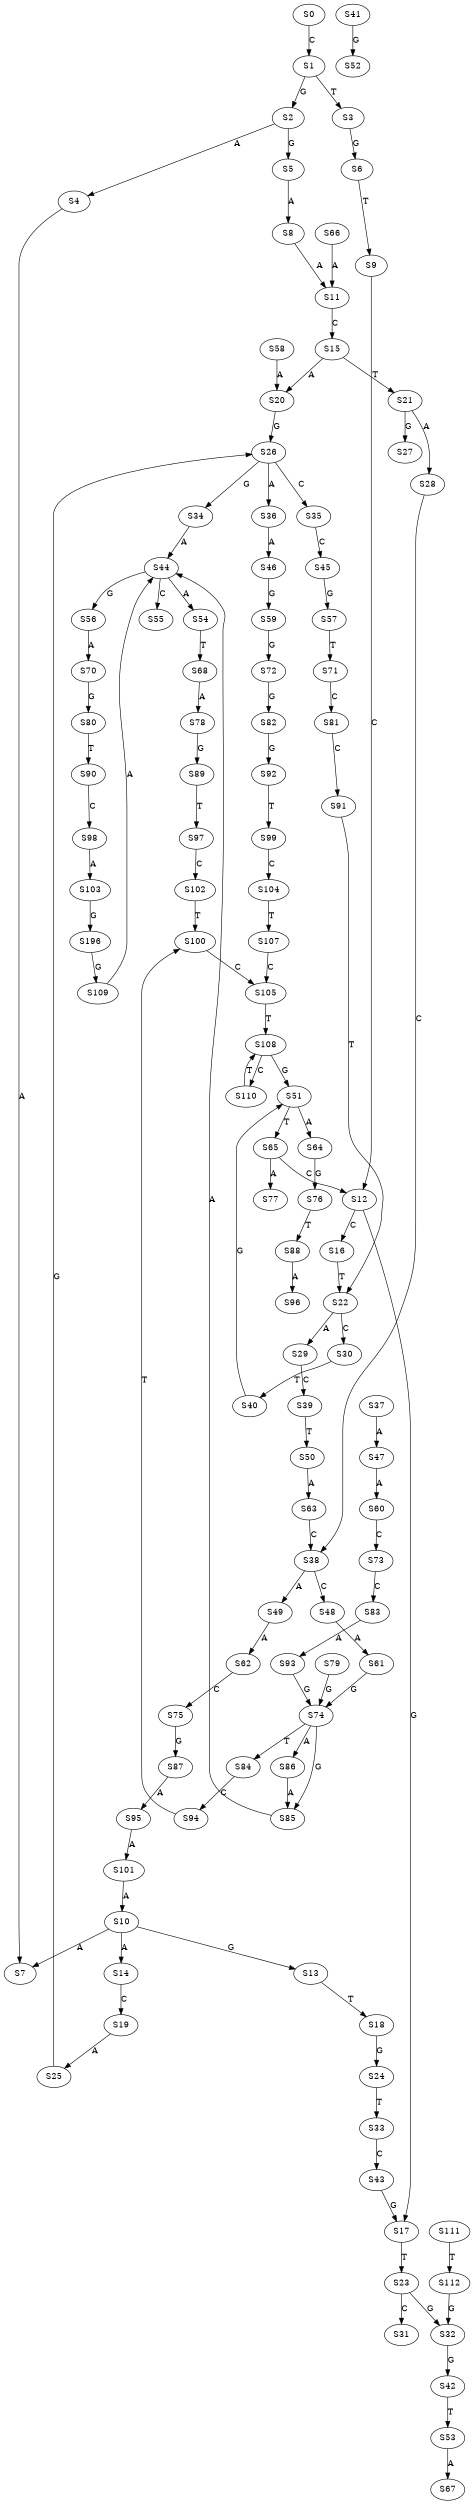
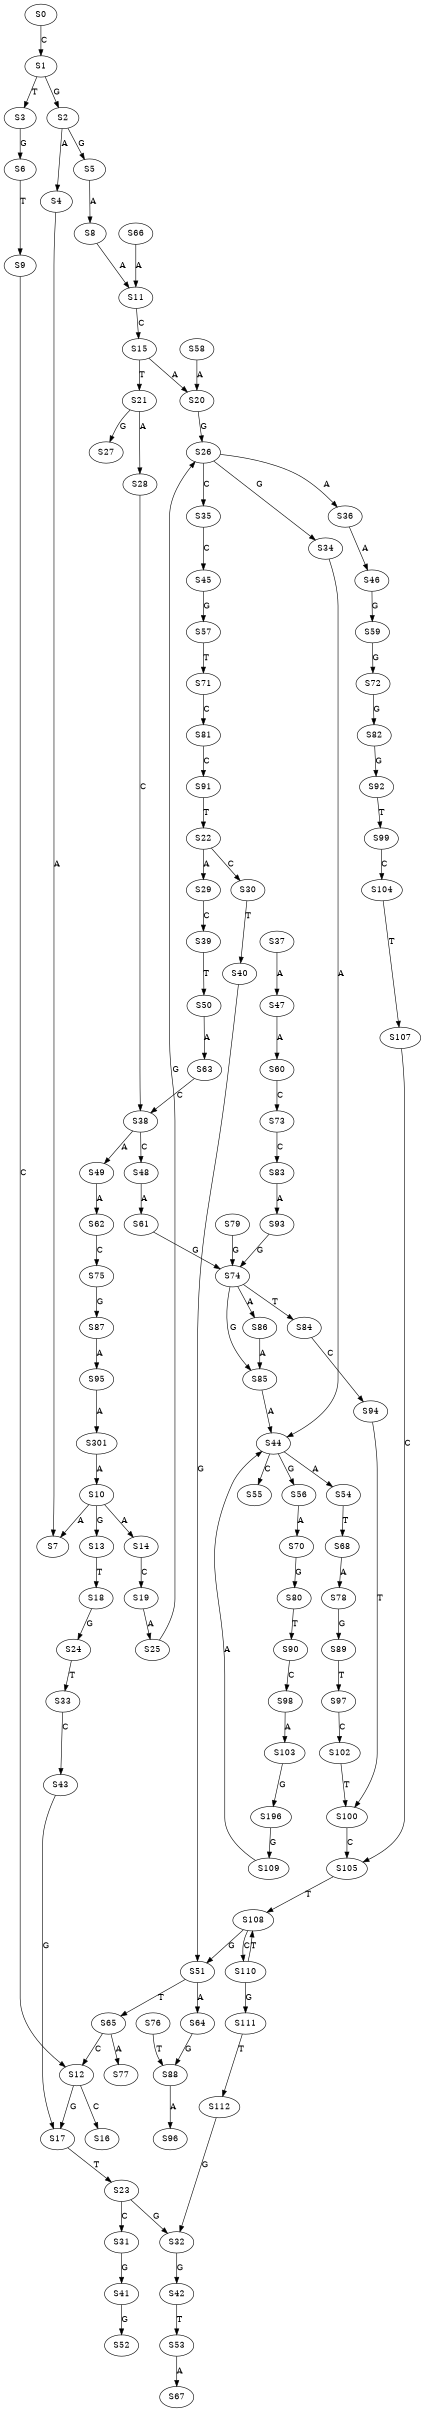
(315, 1171) -> (185, 2047)
(338, 1274) -> none
(124, 1870) -> (97, 1443)
none -> (246, 1995)
none -> (122, 2265)
